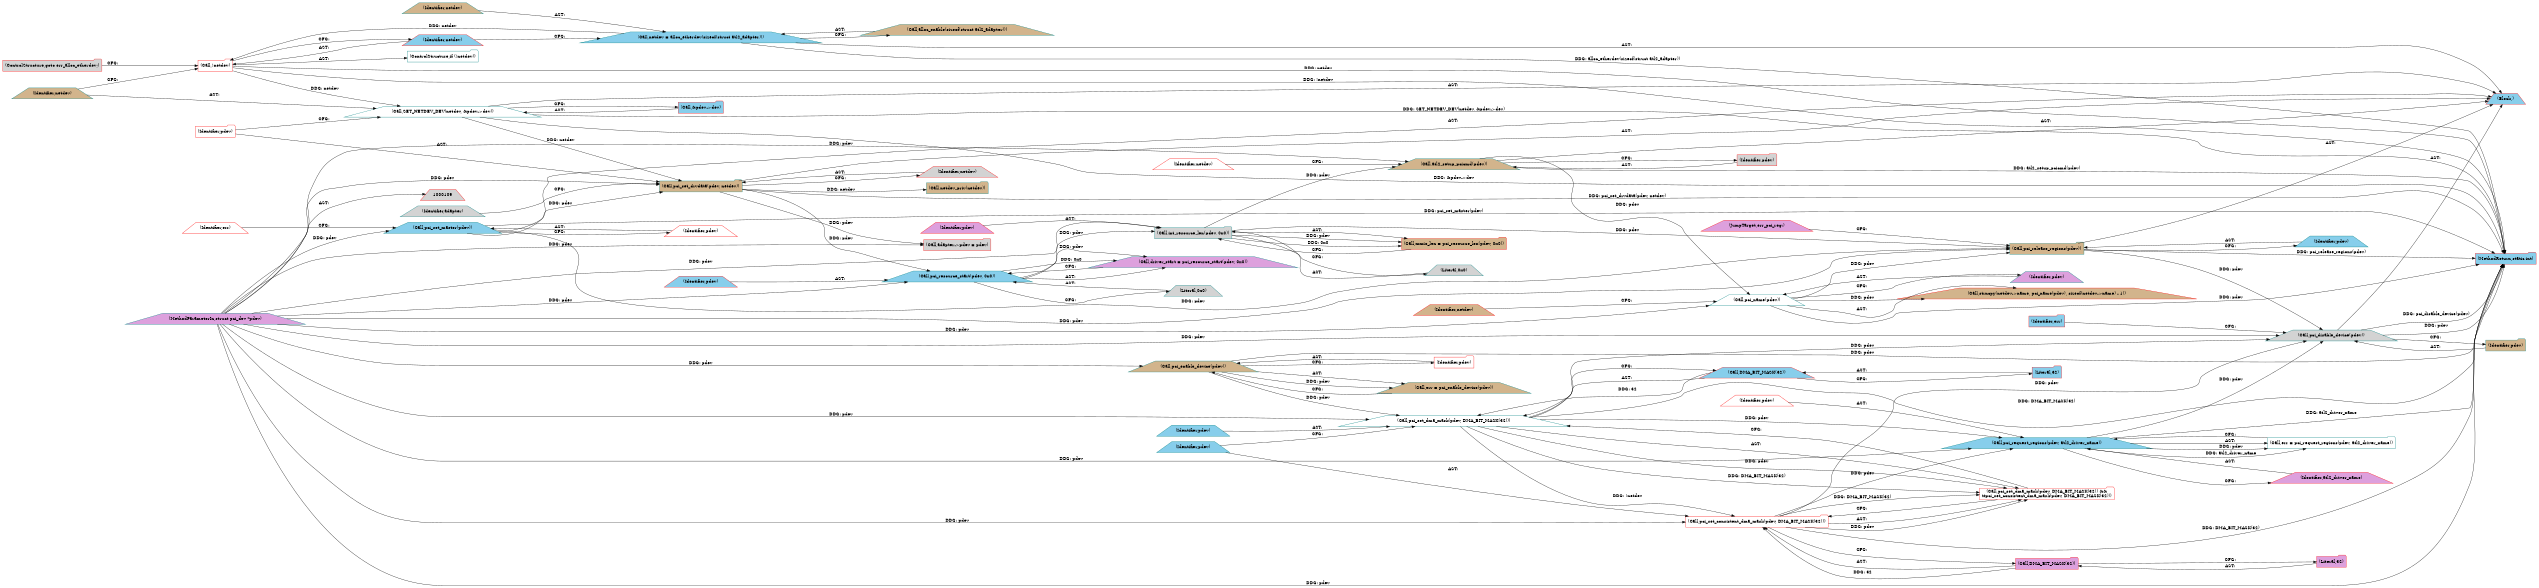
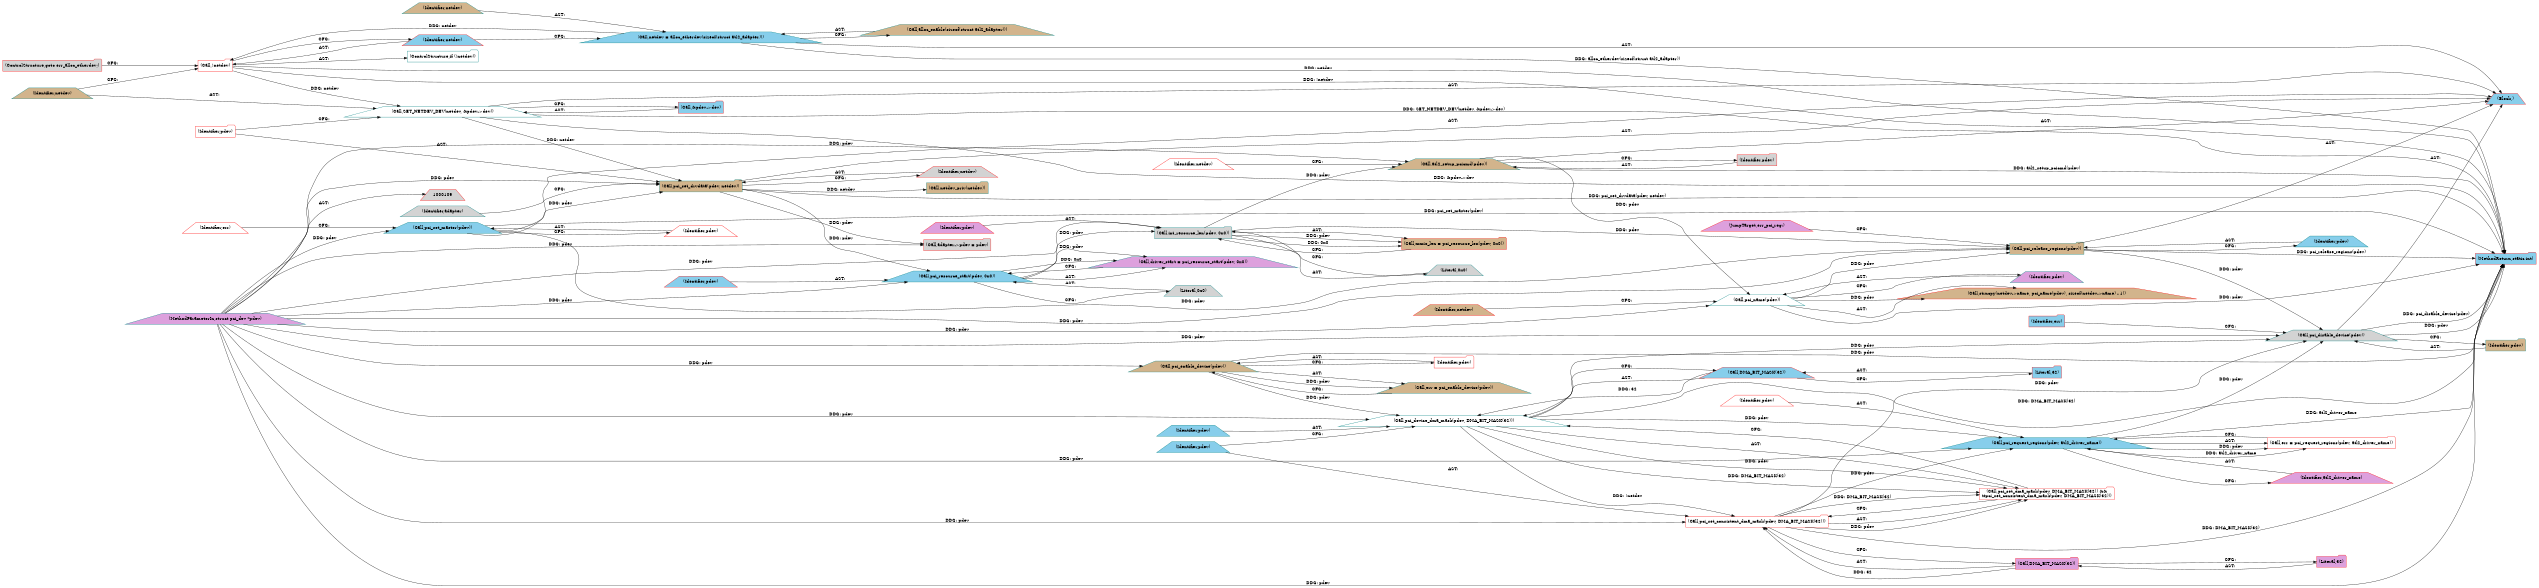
(1454, 421) -> (1454, 421)
(2331, 443) -> (2331, 443)
